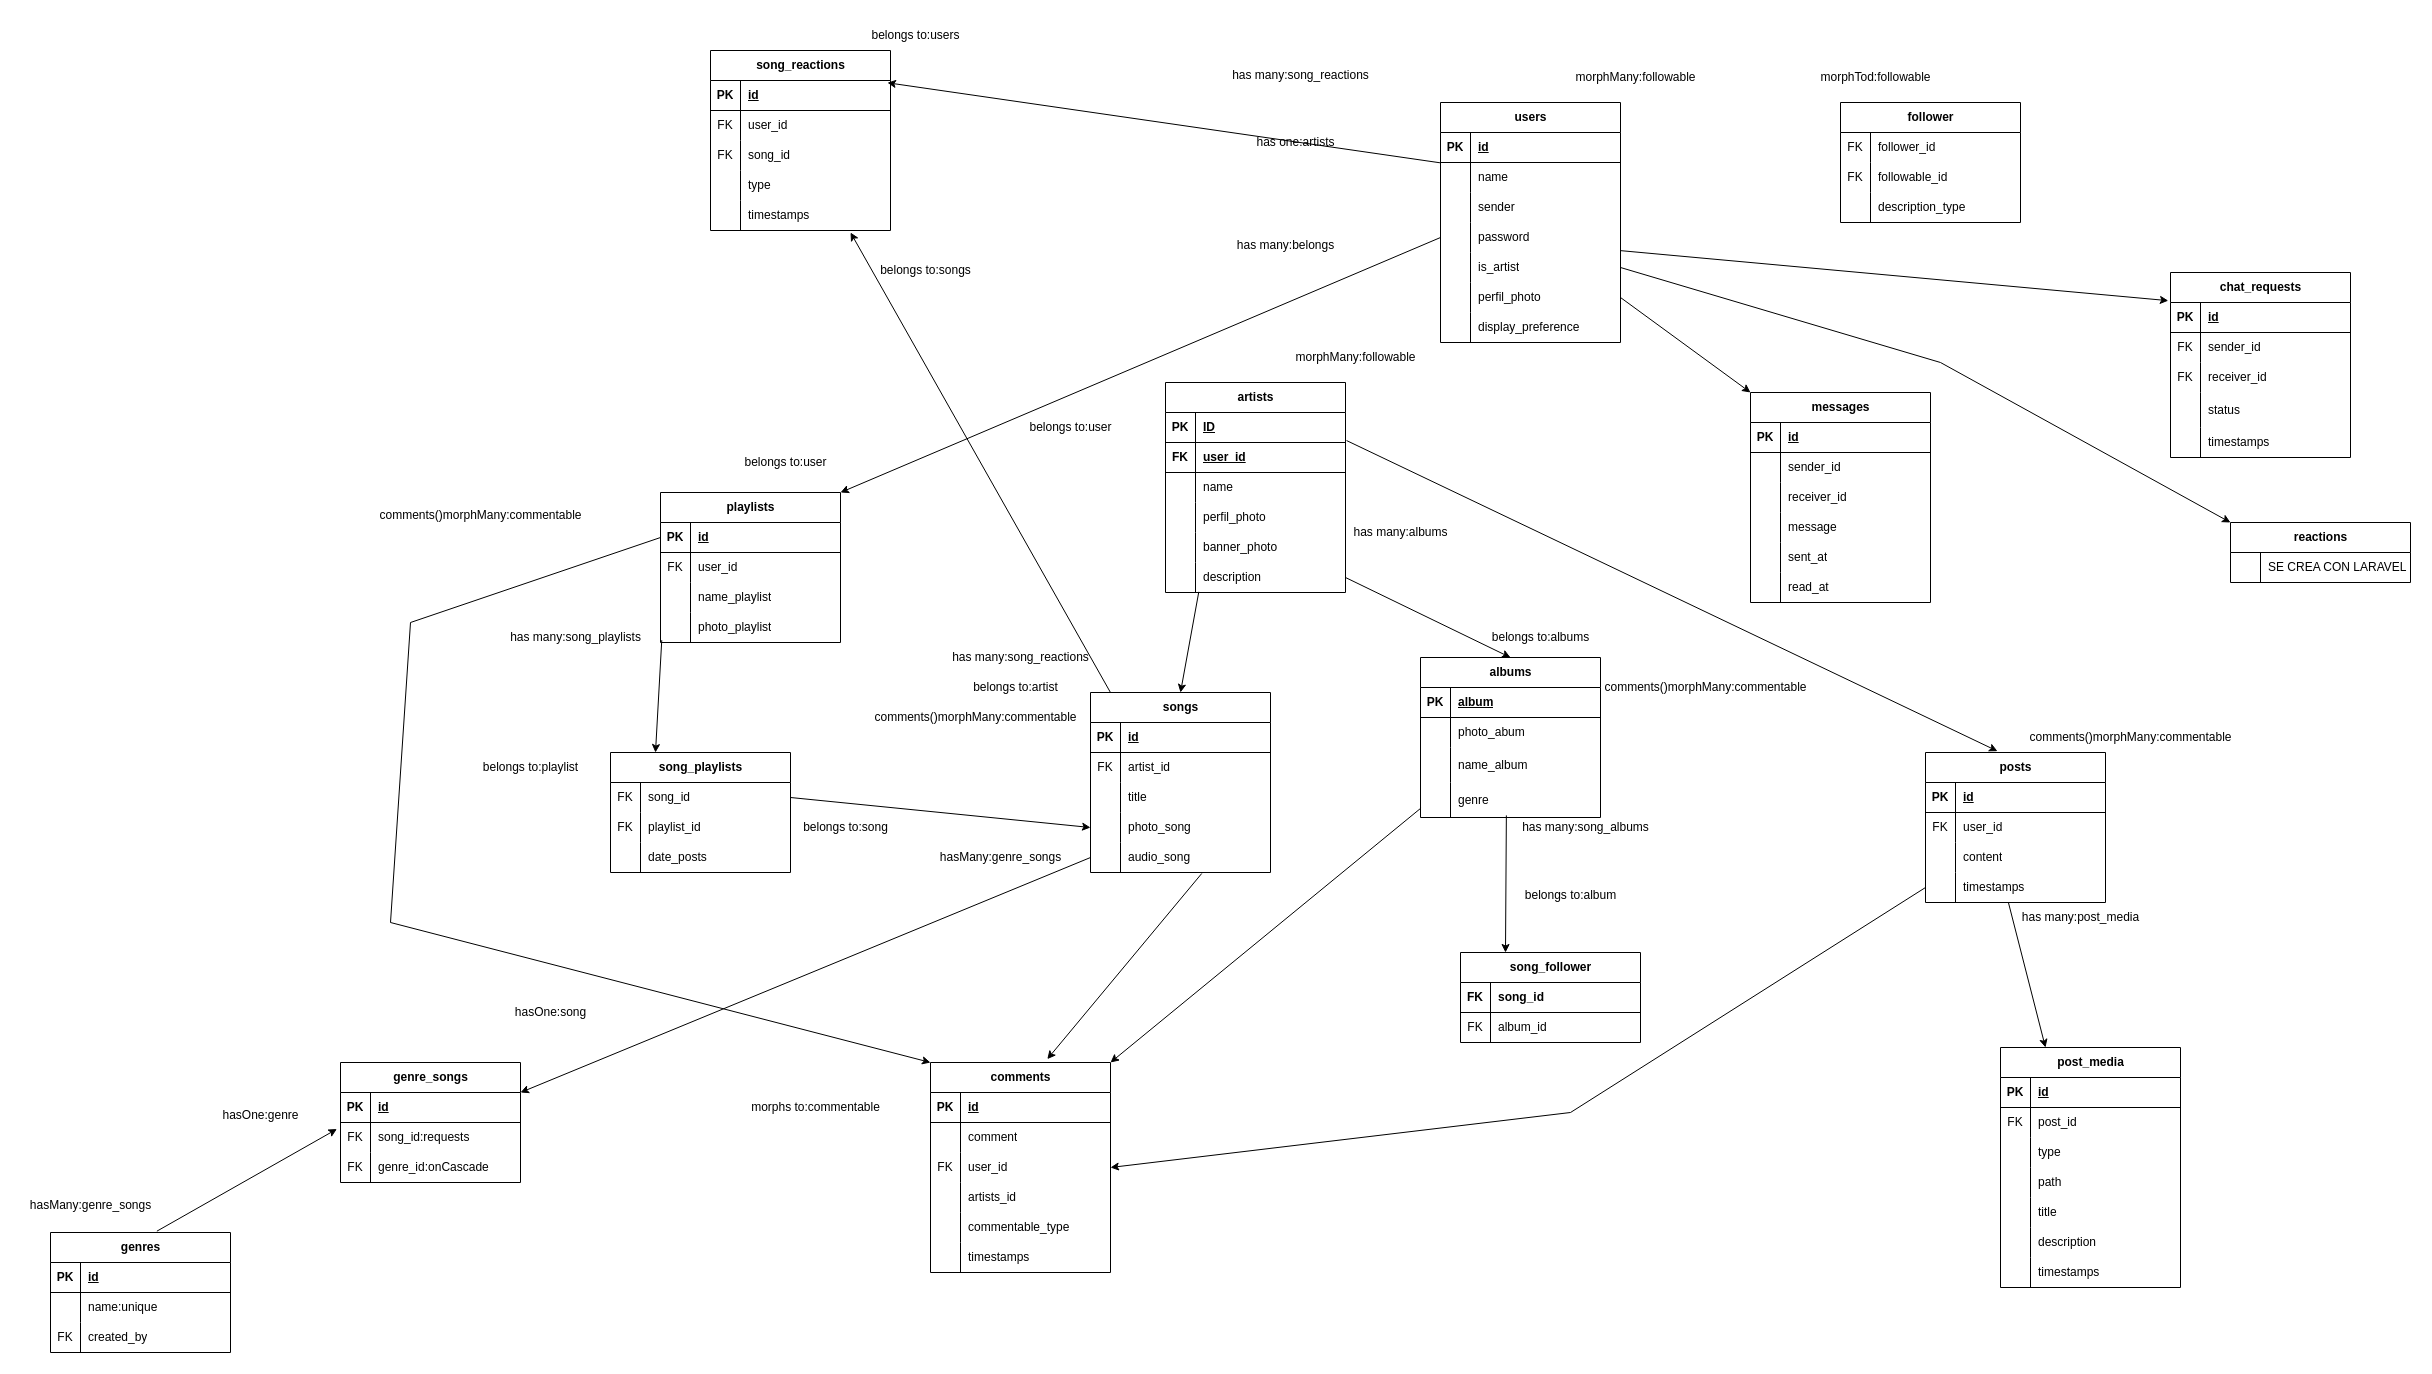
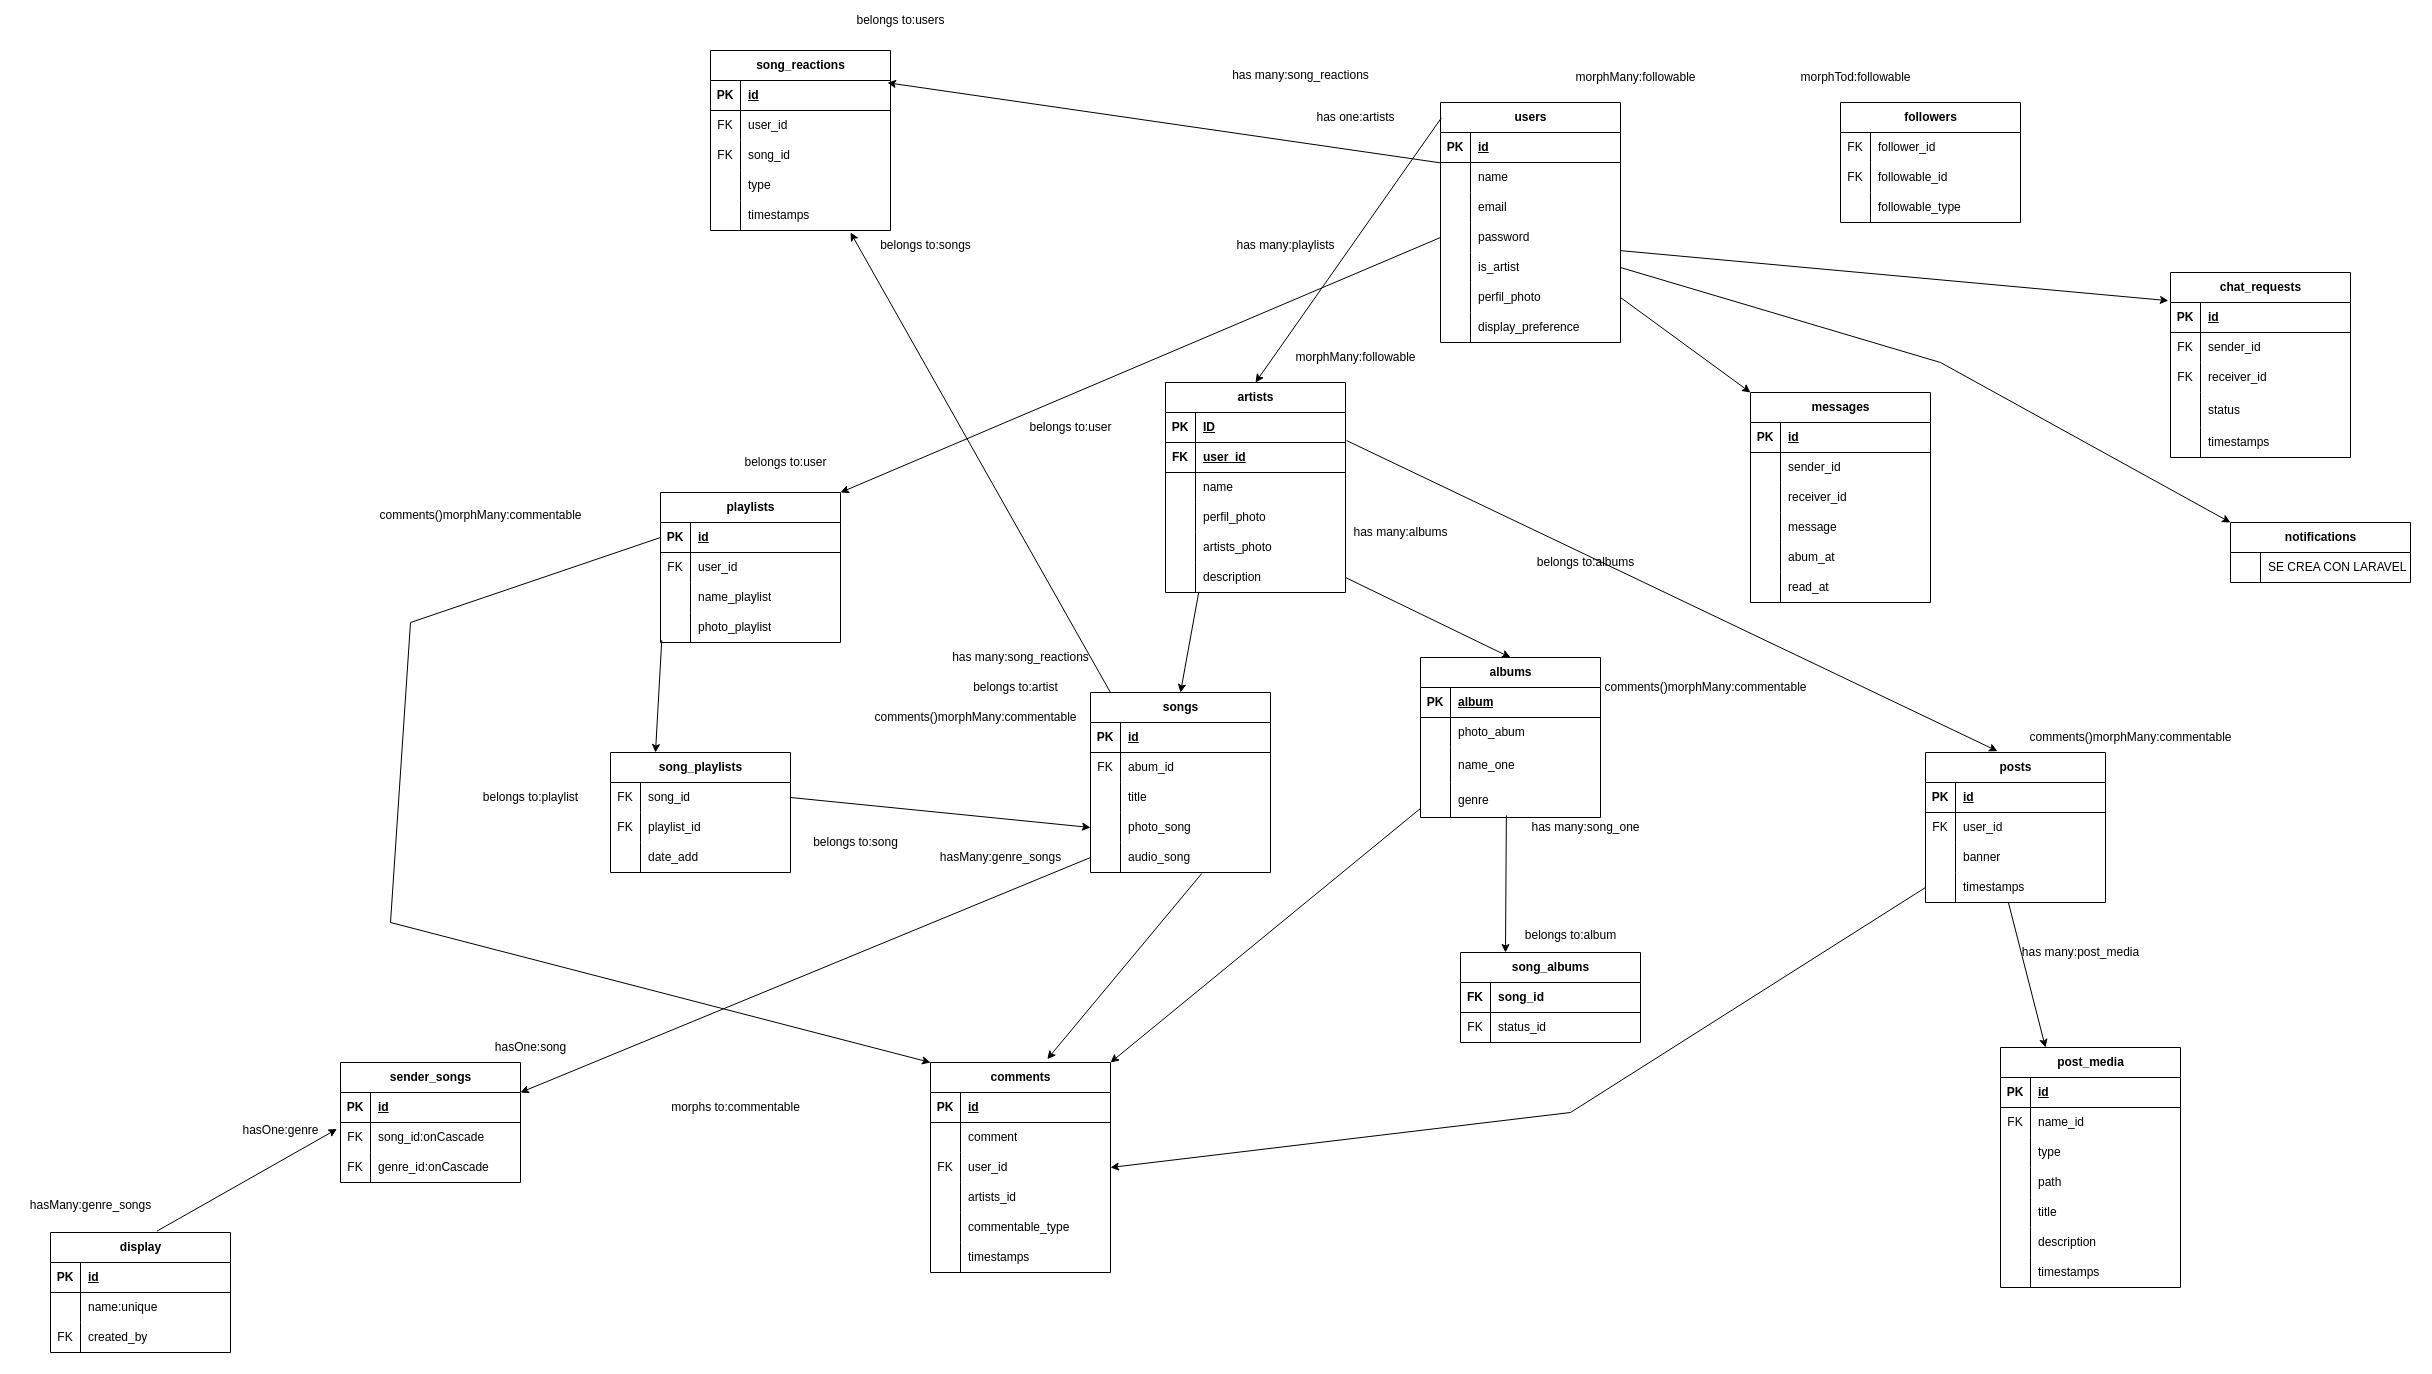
(916, 36) -> (901, 21)
(1876, 78) -> (1856, 78)
(1931, 118) -> (1931, 118)
(1296, 143) -> (1356, 118)
(1499, 208) -> (1492, 208)
(1929, 208) -> (1924, 208)
(1286, 246) -> (1286, 246)
none -> (1351, 247)
(926, 271) -> (926, 246)
(2321, 538) -> (2321, 538)
(1244, 548) -> (1246, 548)
(1812, 558) -> (1812, 558)
(576, 638) -> none
(1541, 638) -> (1586, 563)
(1491, 766) -> (1485, 766)
(531, 768) -> (531, 798)
(1156, 768) -> (1150, 768)
(846, 828) -> (856, 843)
(1586, 828) -> (1586, 828)
(682, 858) -> (675, 858)
(1987, 858) -> (1984, 858)
(1571, 896) -> (1571, 936)
(2081, 918) -> (2081, 953)
(1551, 968) -> (1551, 968)
(551, 1013) -> (531, 1048)
(1522, 1028) -> (1527, 1028)
(431, 1078) -> (431, 1078)
(816, 1108) -> (736, 1108)
(261, 1116) -> (281, 1131)
(2060, 1123) -> (2060, 1123)
(429, 1138) -> (433, 1138)
(141, 1248) -> (141, 1248)
